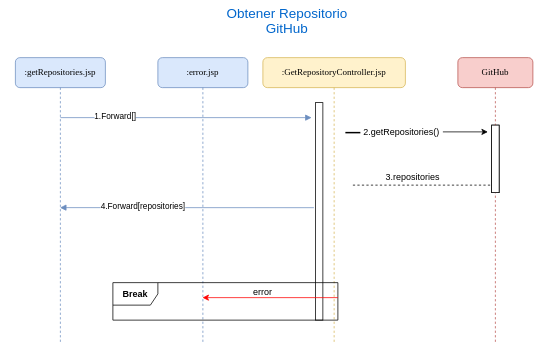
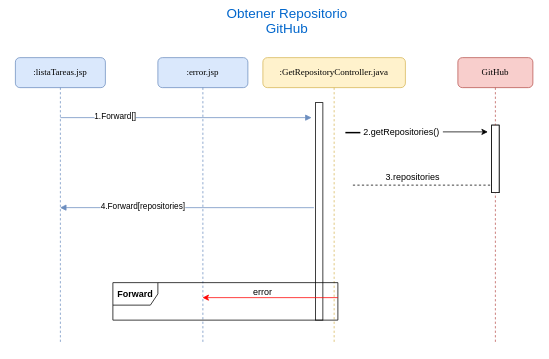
(60, 72) -> (60, 72)
(334, 72) -> (334, 72)
(135, 294) -> (135, 294)
